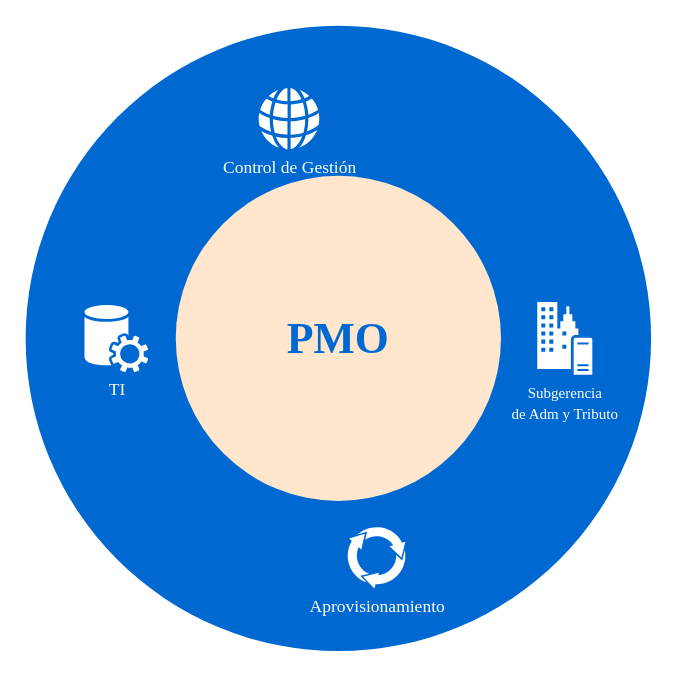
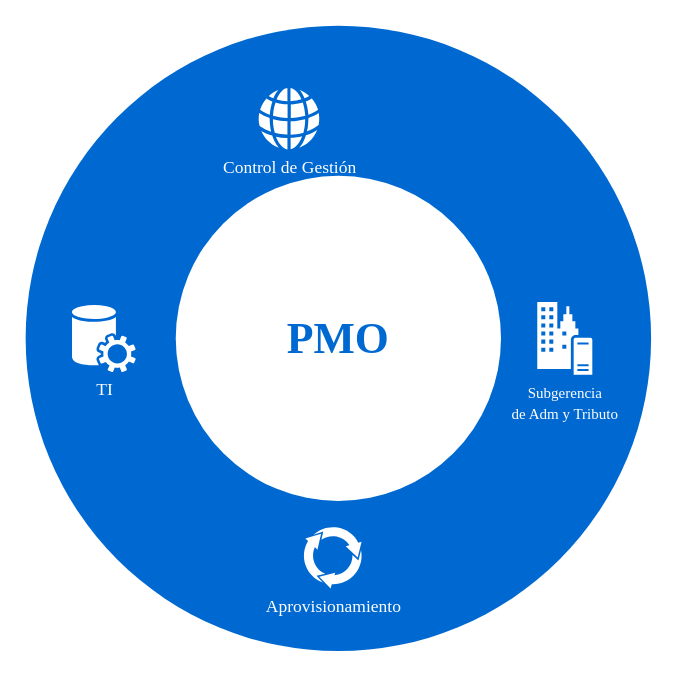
(116, 338) -> (104, 338)
(338, 338) -> (338, 338)
(376, 557) -> (333, 557)
